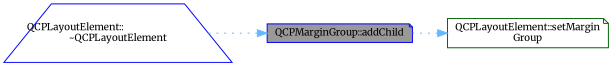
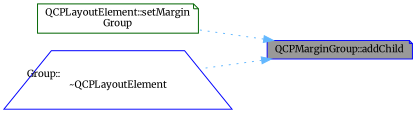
(118, 33) -> (118, 80)
(425, 33) -> (231, 34)
